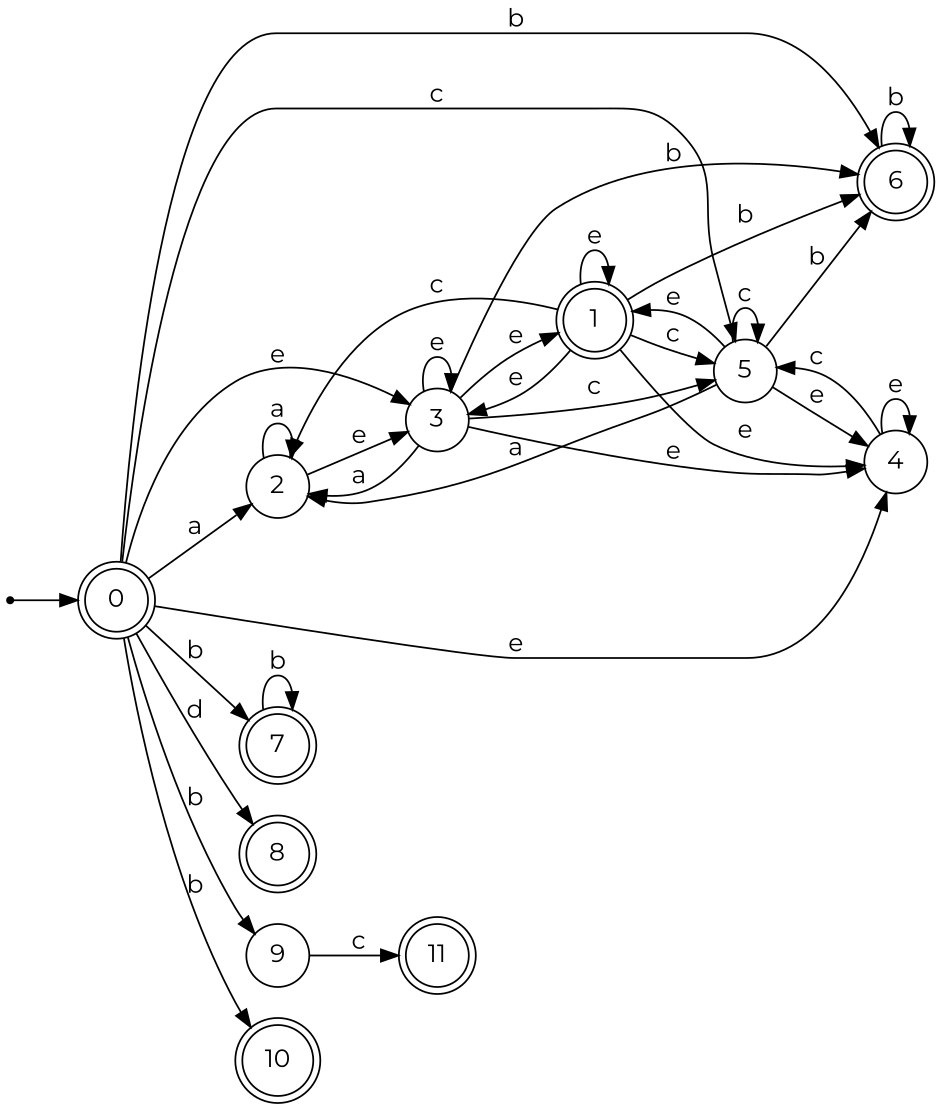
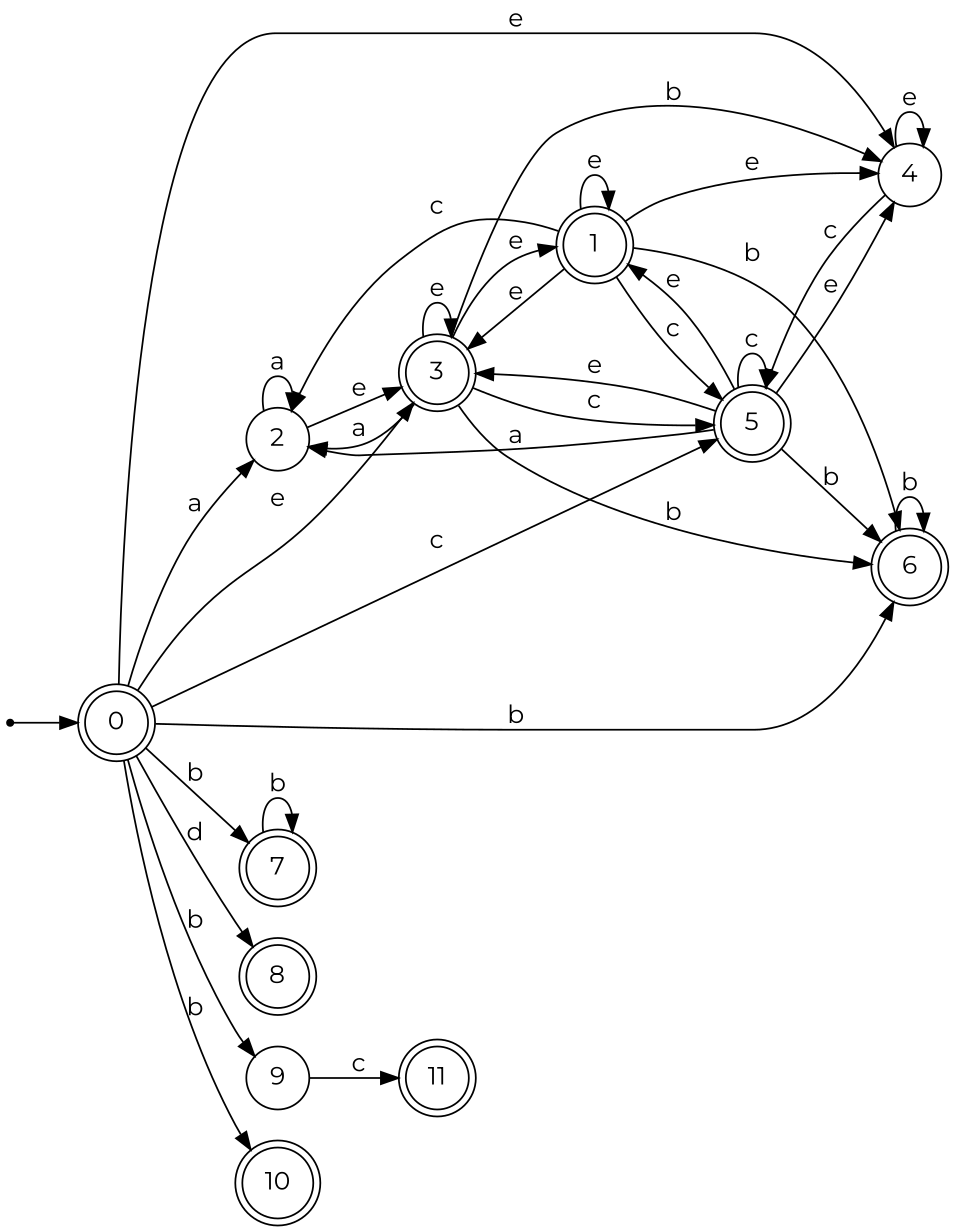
(745, 371) -> (752, 424)
none -> (606, 384)
(437, 420) -> (437, 373)
(674, 452) -> (674, 94)
